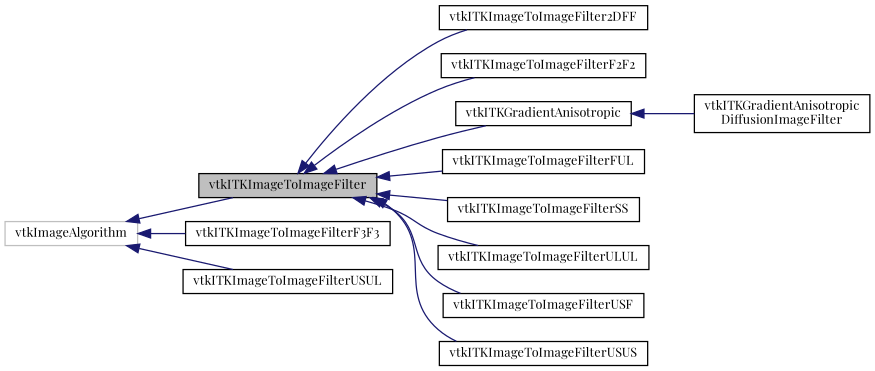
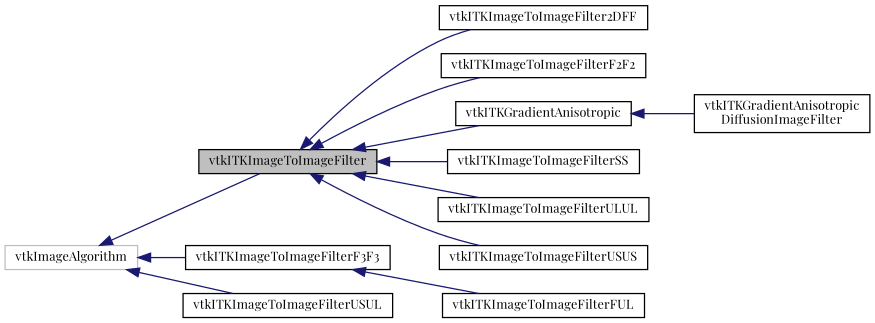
(416, 174) -> (422, 283)
(544, 306) -> none
